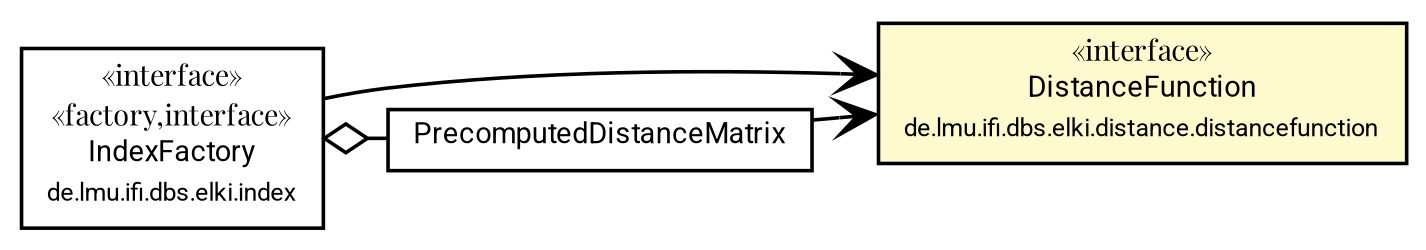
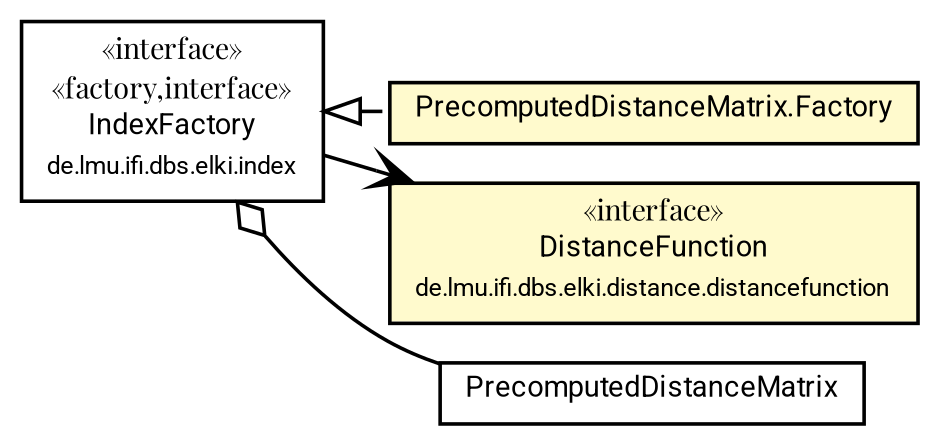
none -> (652, 111)
(826, 119) -> none
